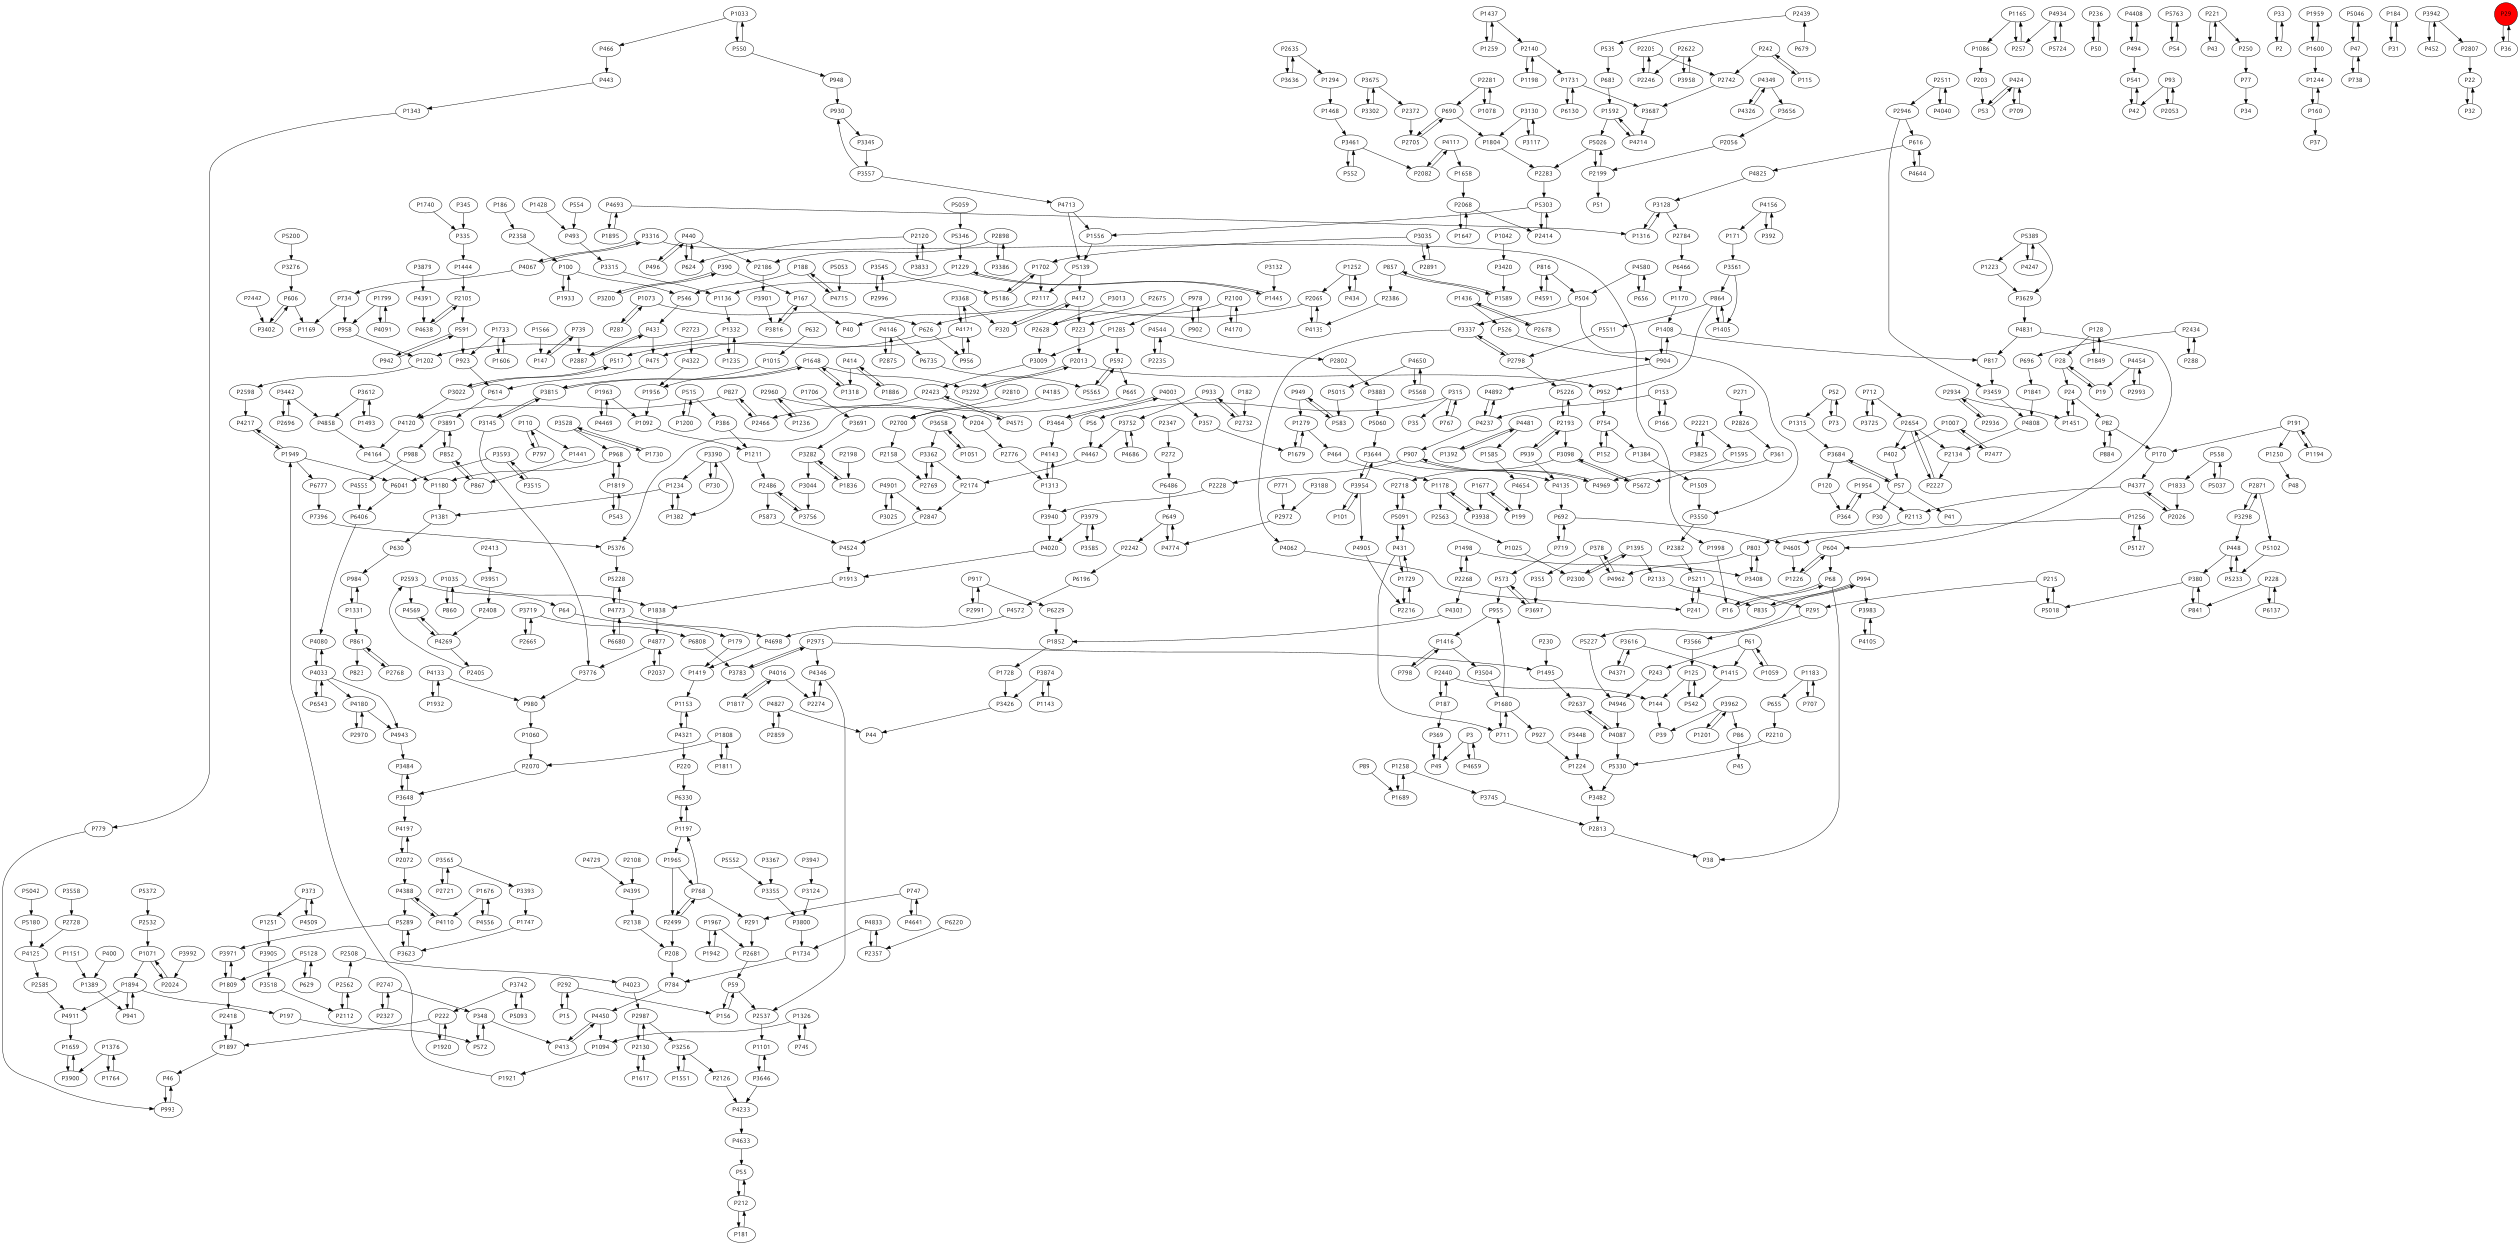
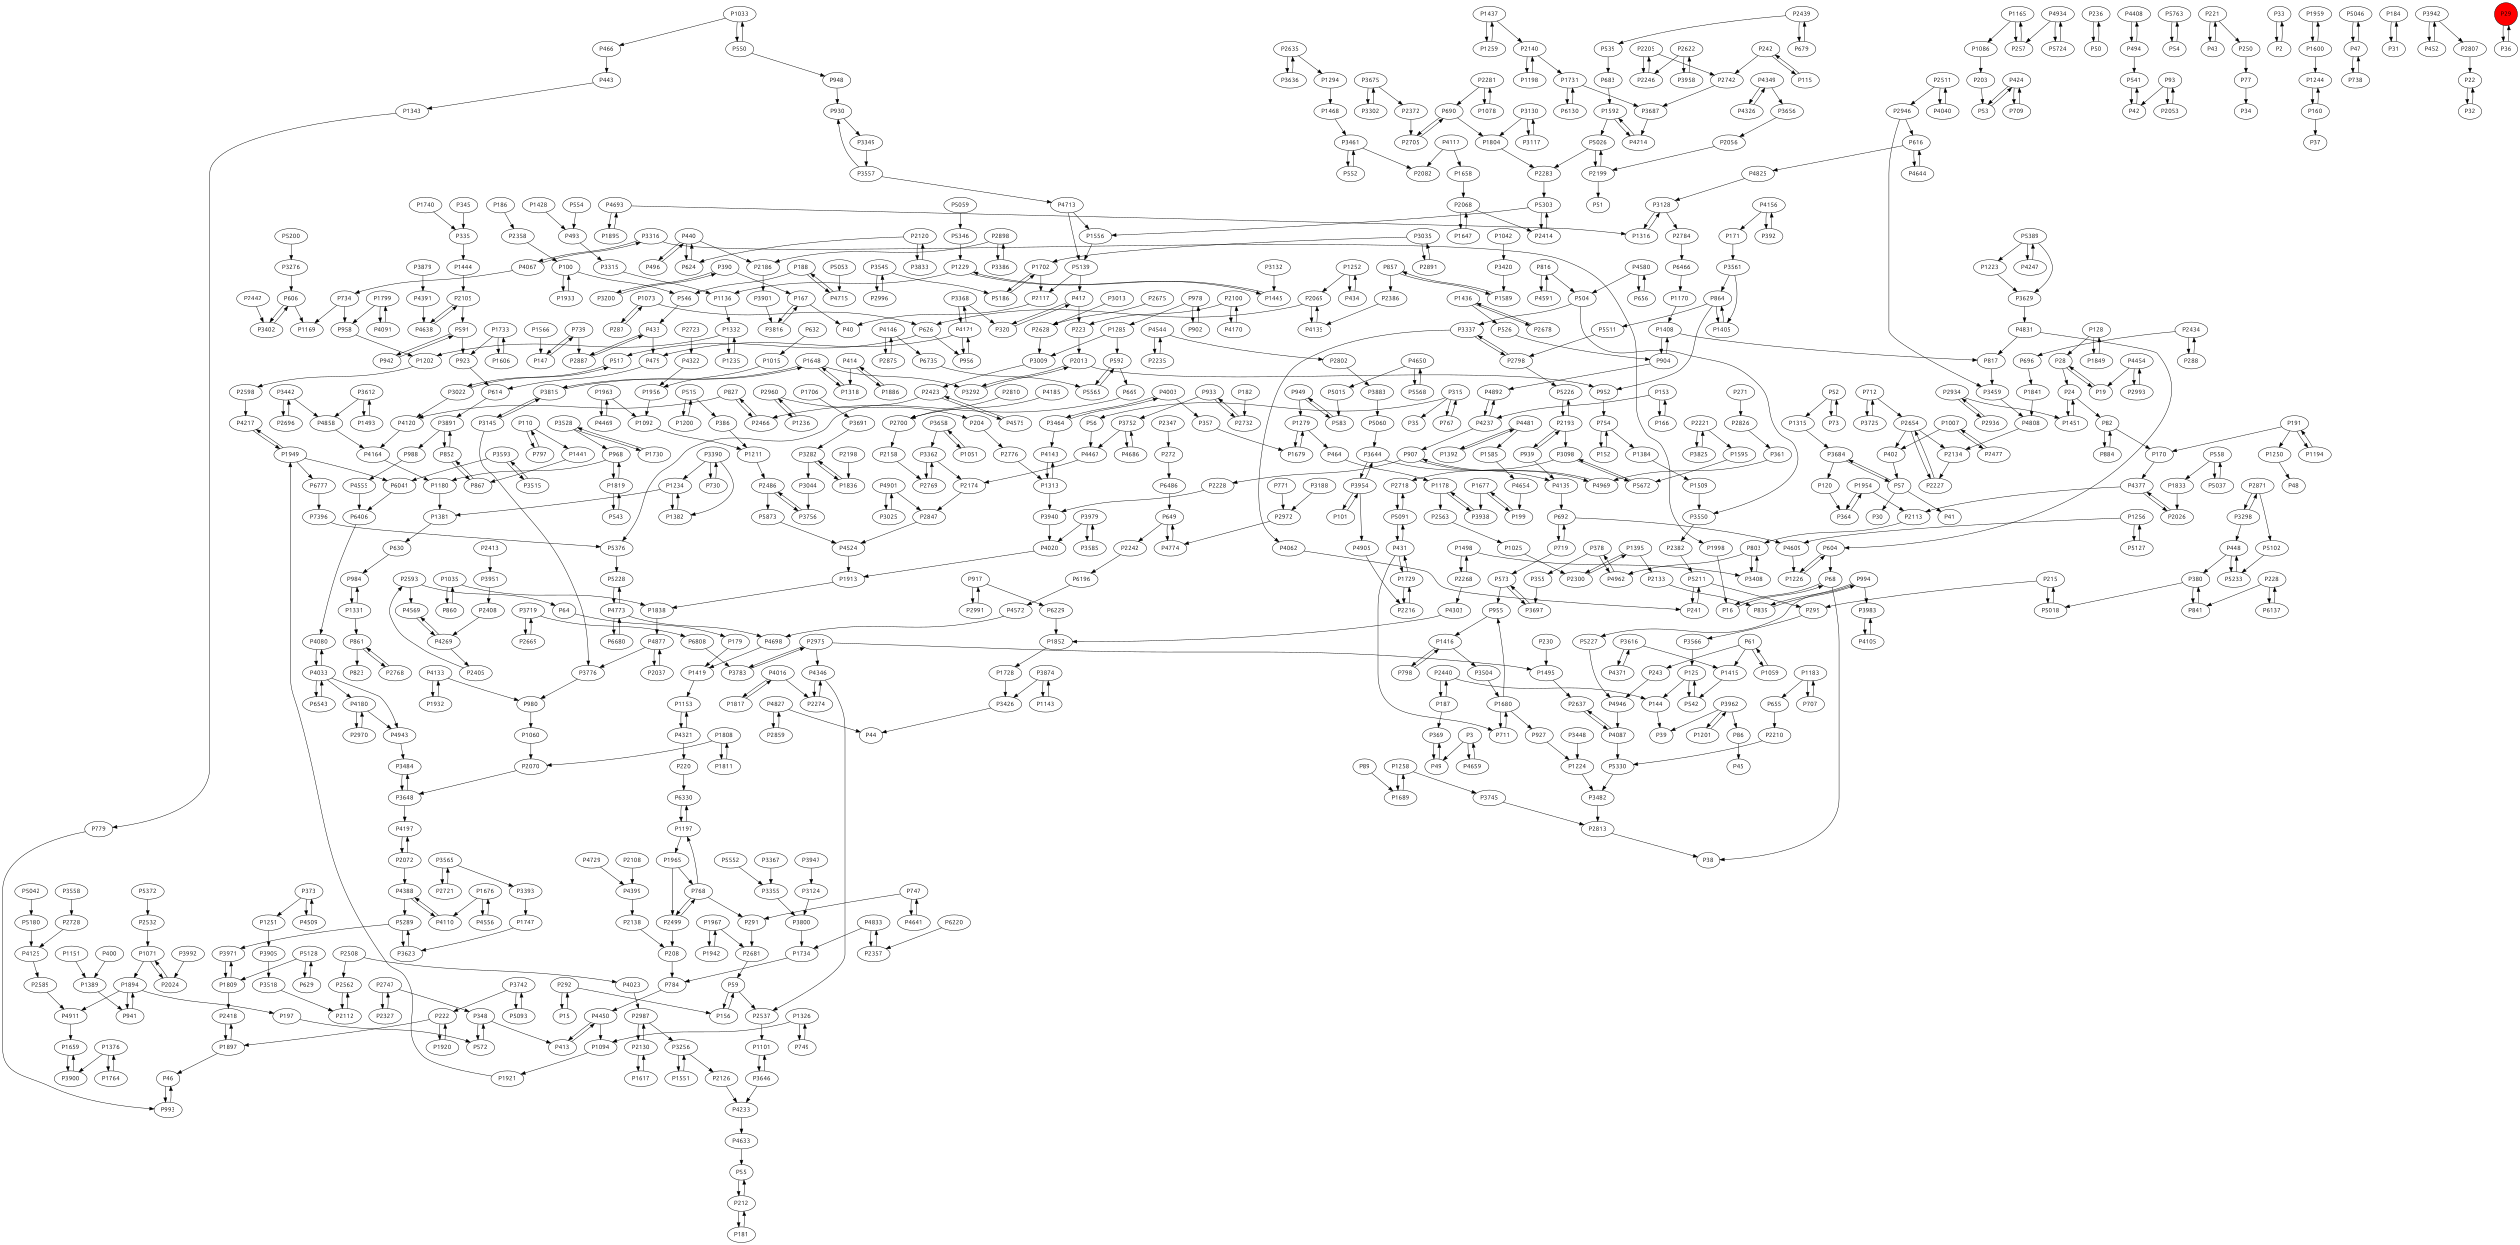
none -> (1799, 30)
(1438, 161) -> none
(350, 972) -> (345, 967)
